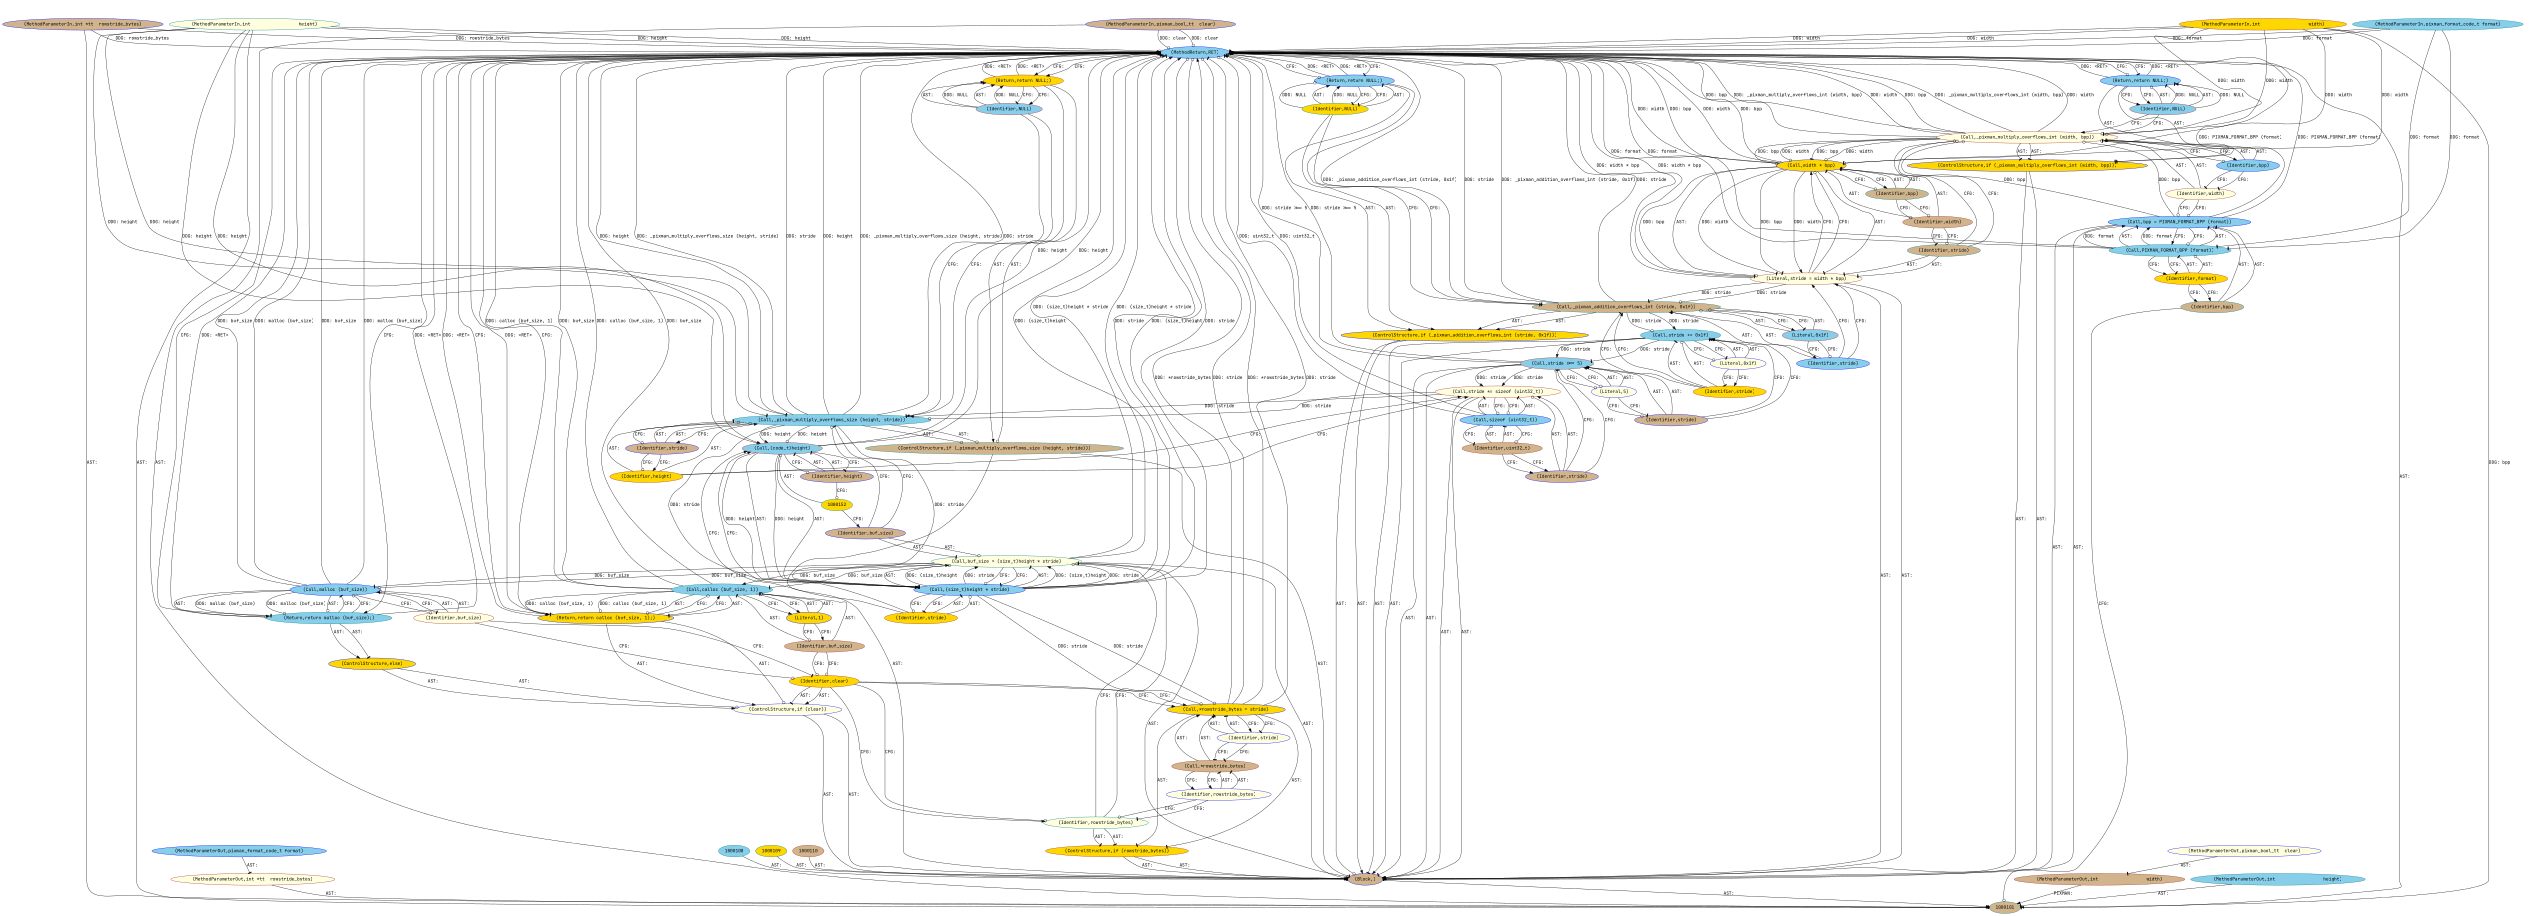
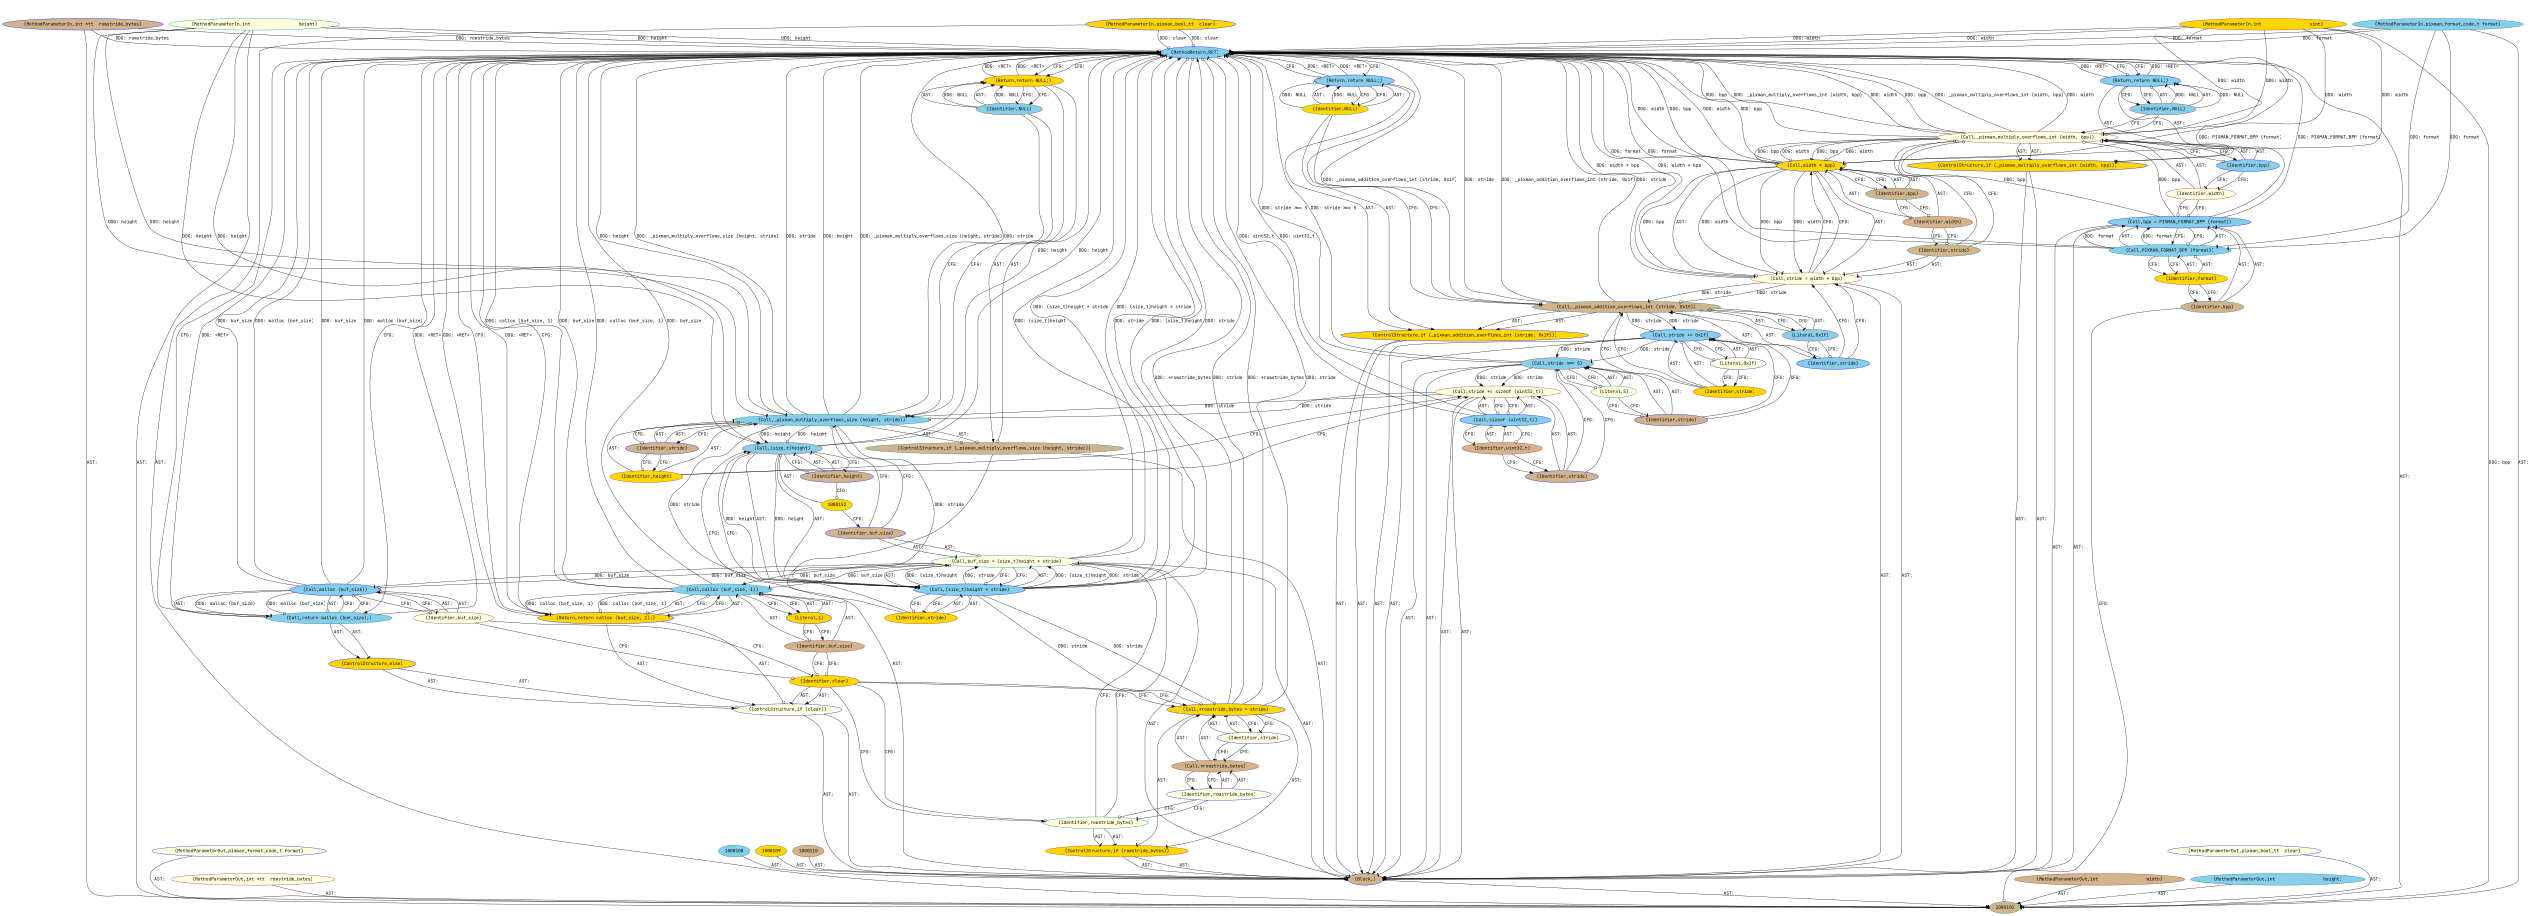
(1161, 24) -> (1161, 24)
(2263, 24) -> (2263, 24)
(1806, 279) -> (1806, 279)
(1681, 335) -> (1681, 335)
(1614, 392) -> (1614, 392)
(782, 448) -> (782, 448)
(329, 618) -> (329, 618)
none -> (2518, 688)
(239, 851) -> (239, 851)
(246, 864) -> (1040, 904)
(2173, 865) -> (2236, 899)
(2065, 893) -> (2065, 893)
